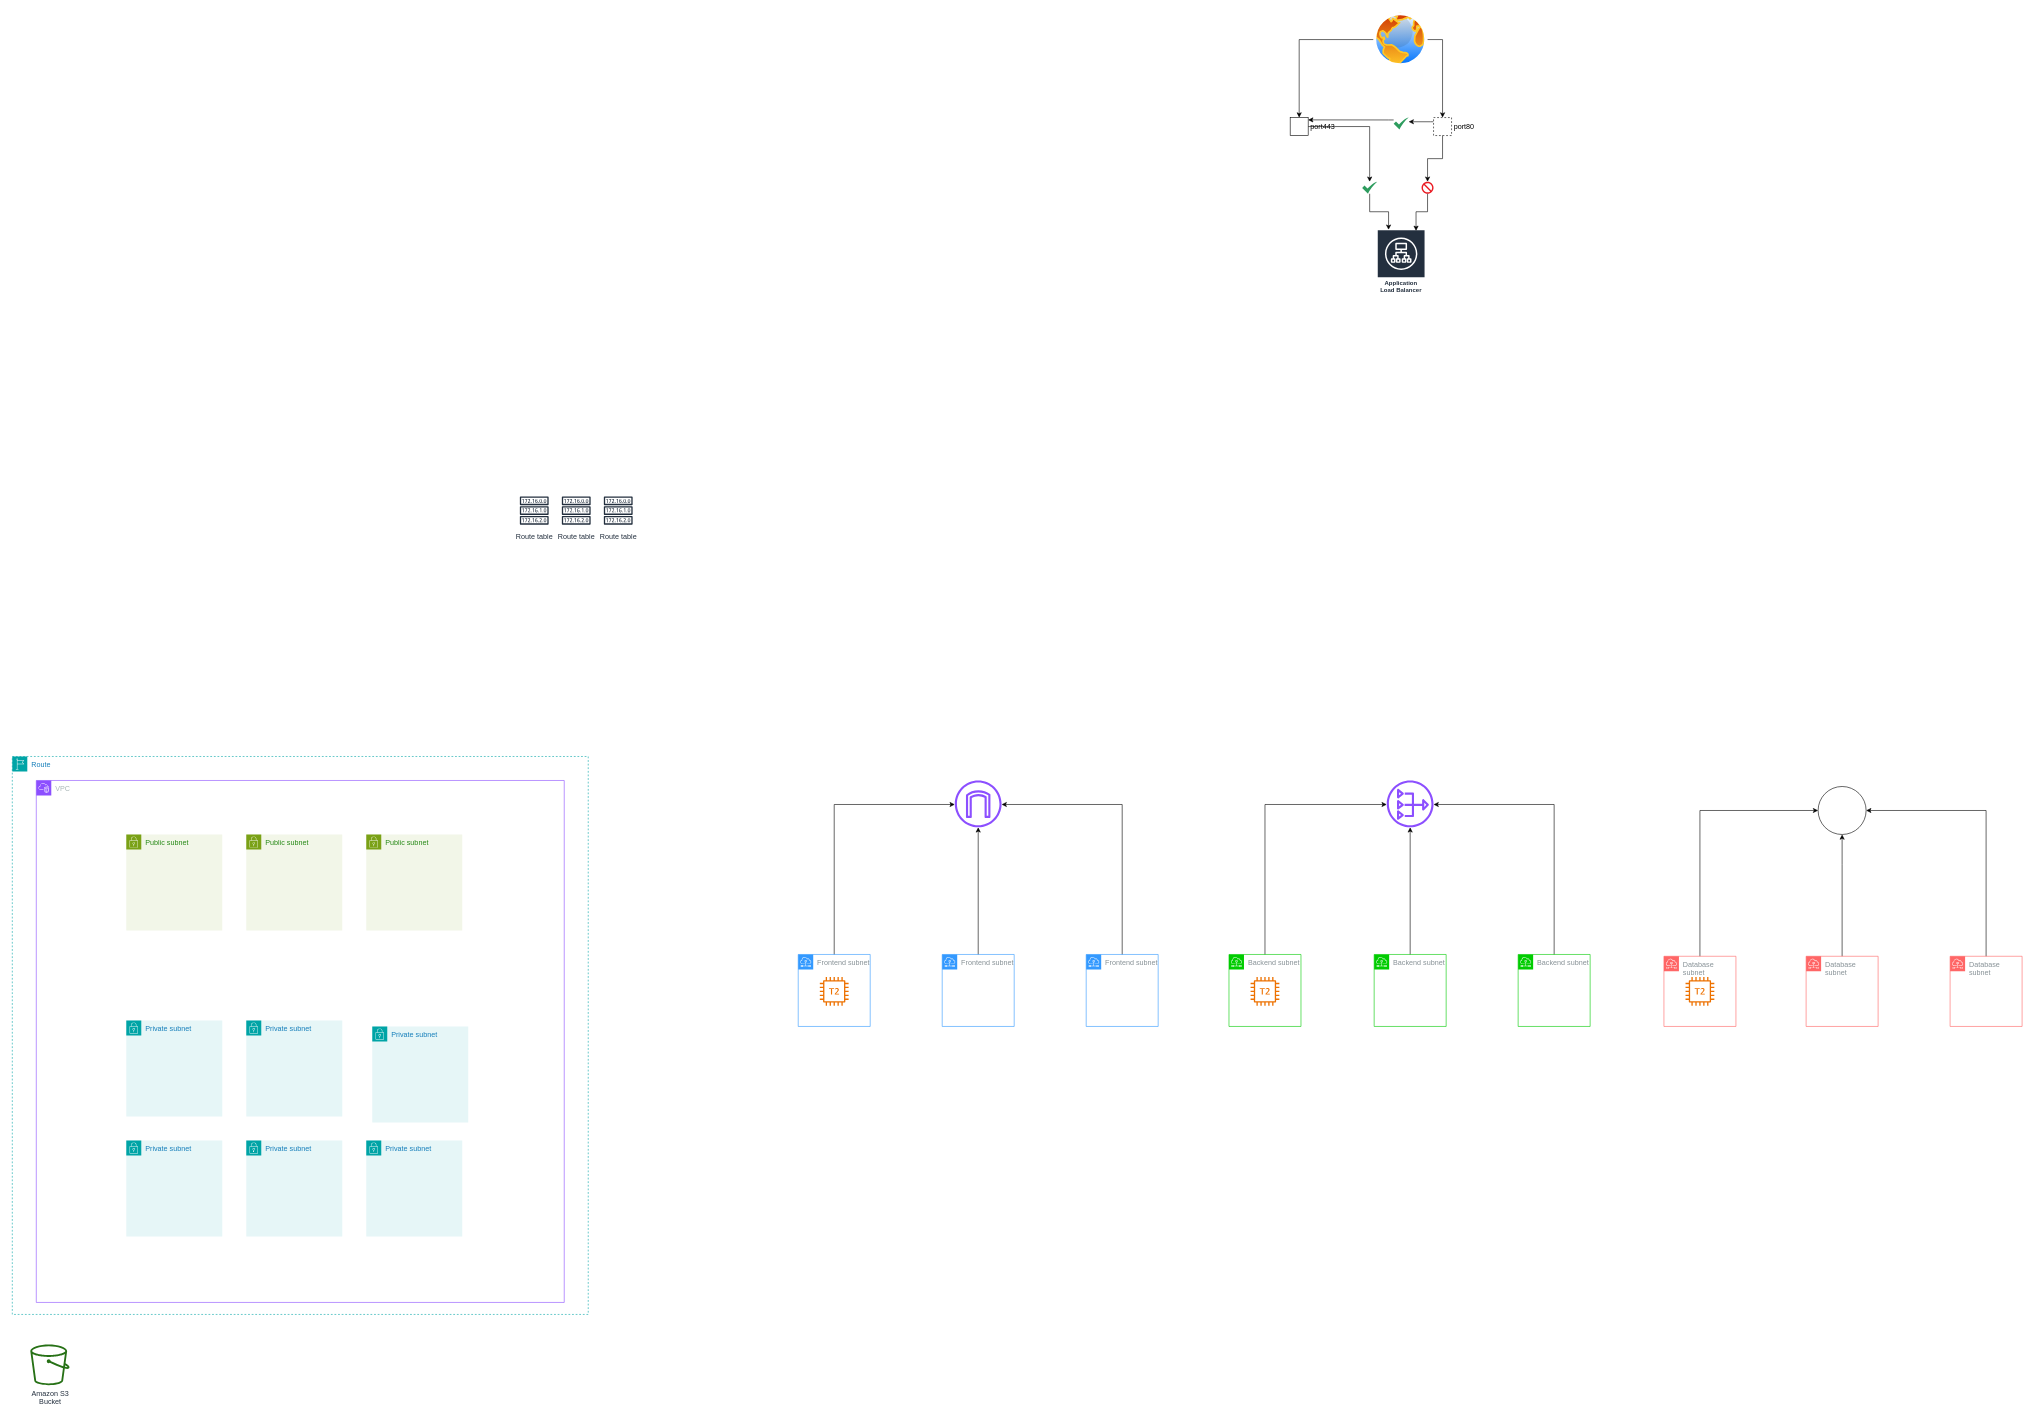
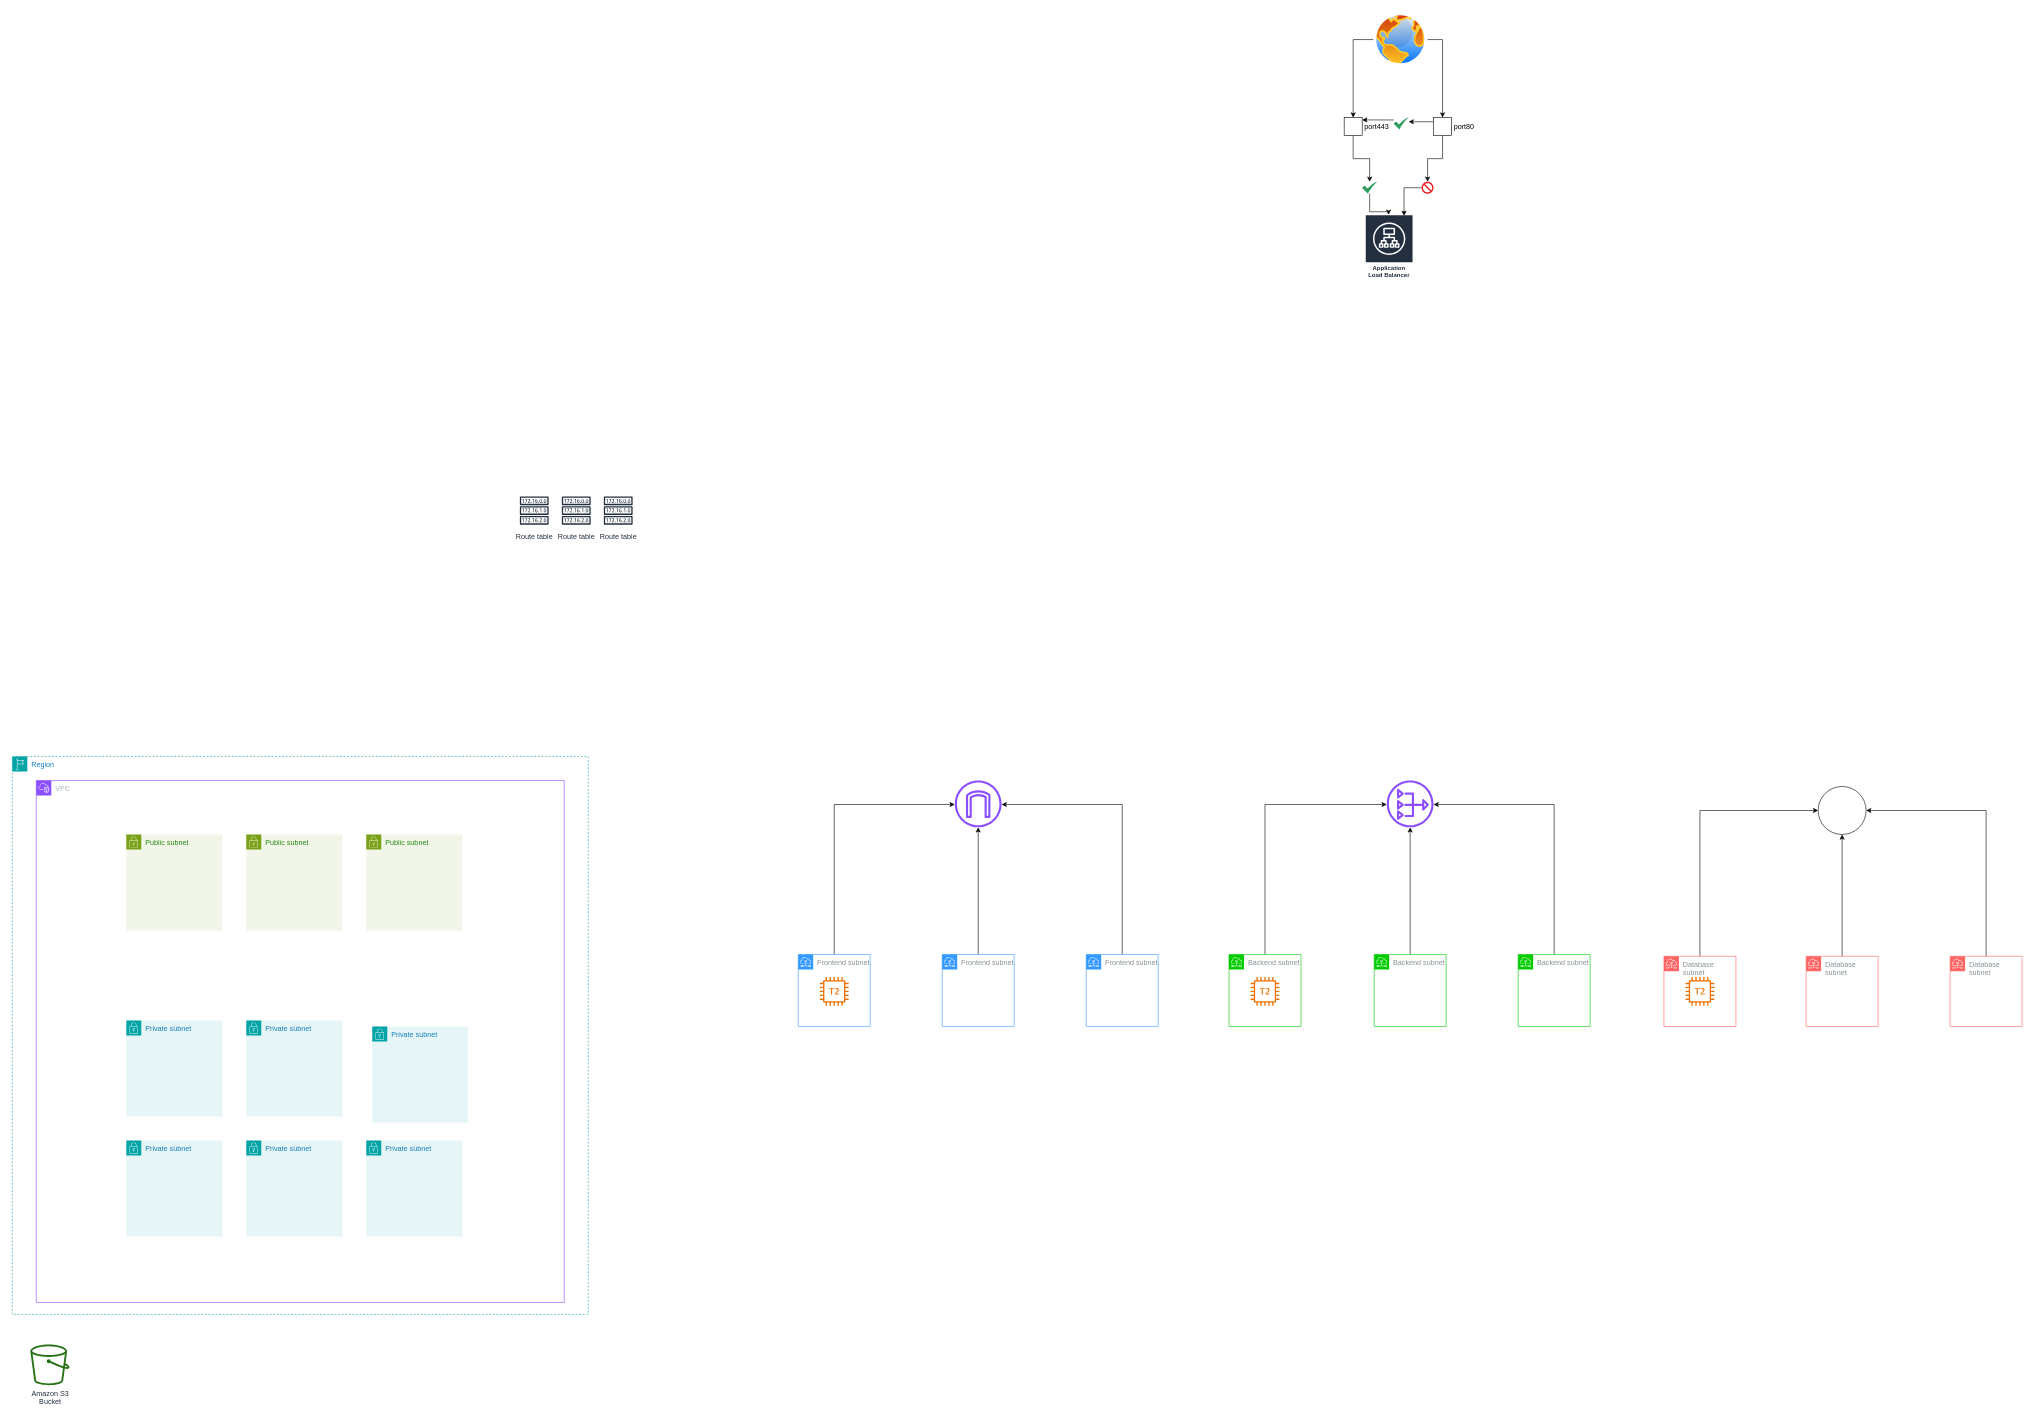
(1299, 126) -> (1353, 126)
(1443, 126) -> (1443, 126)
(1401, 263) -> (1389, 248)
(42, 765) -> (43, 765)
